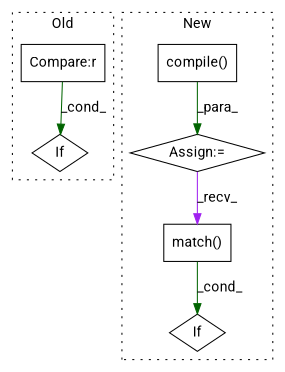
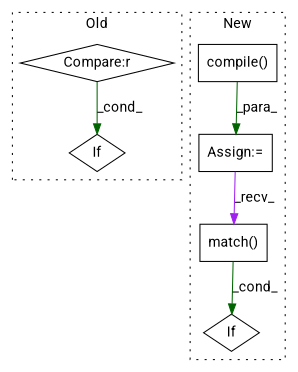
(63, 63) -> (97, 63)
(197, 153) -> (236, 153)
